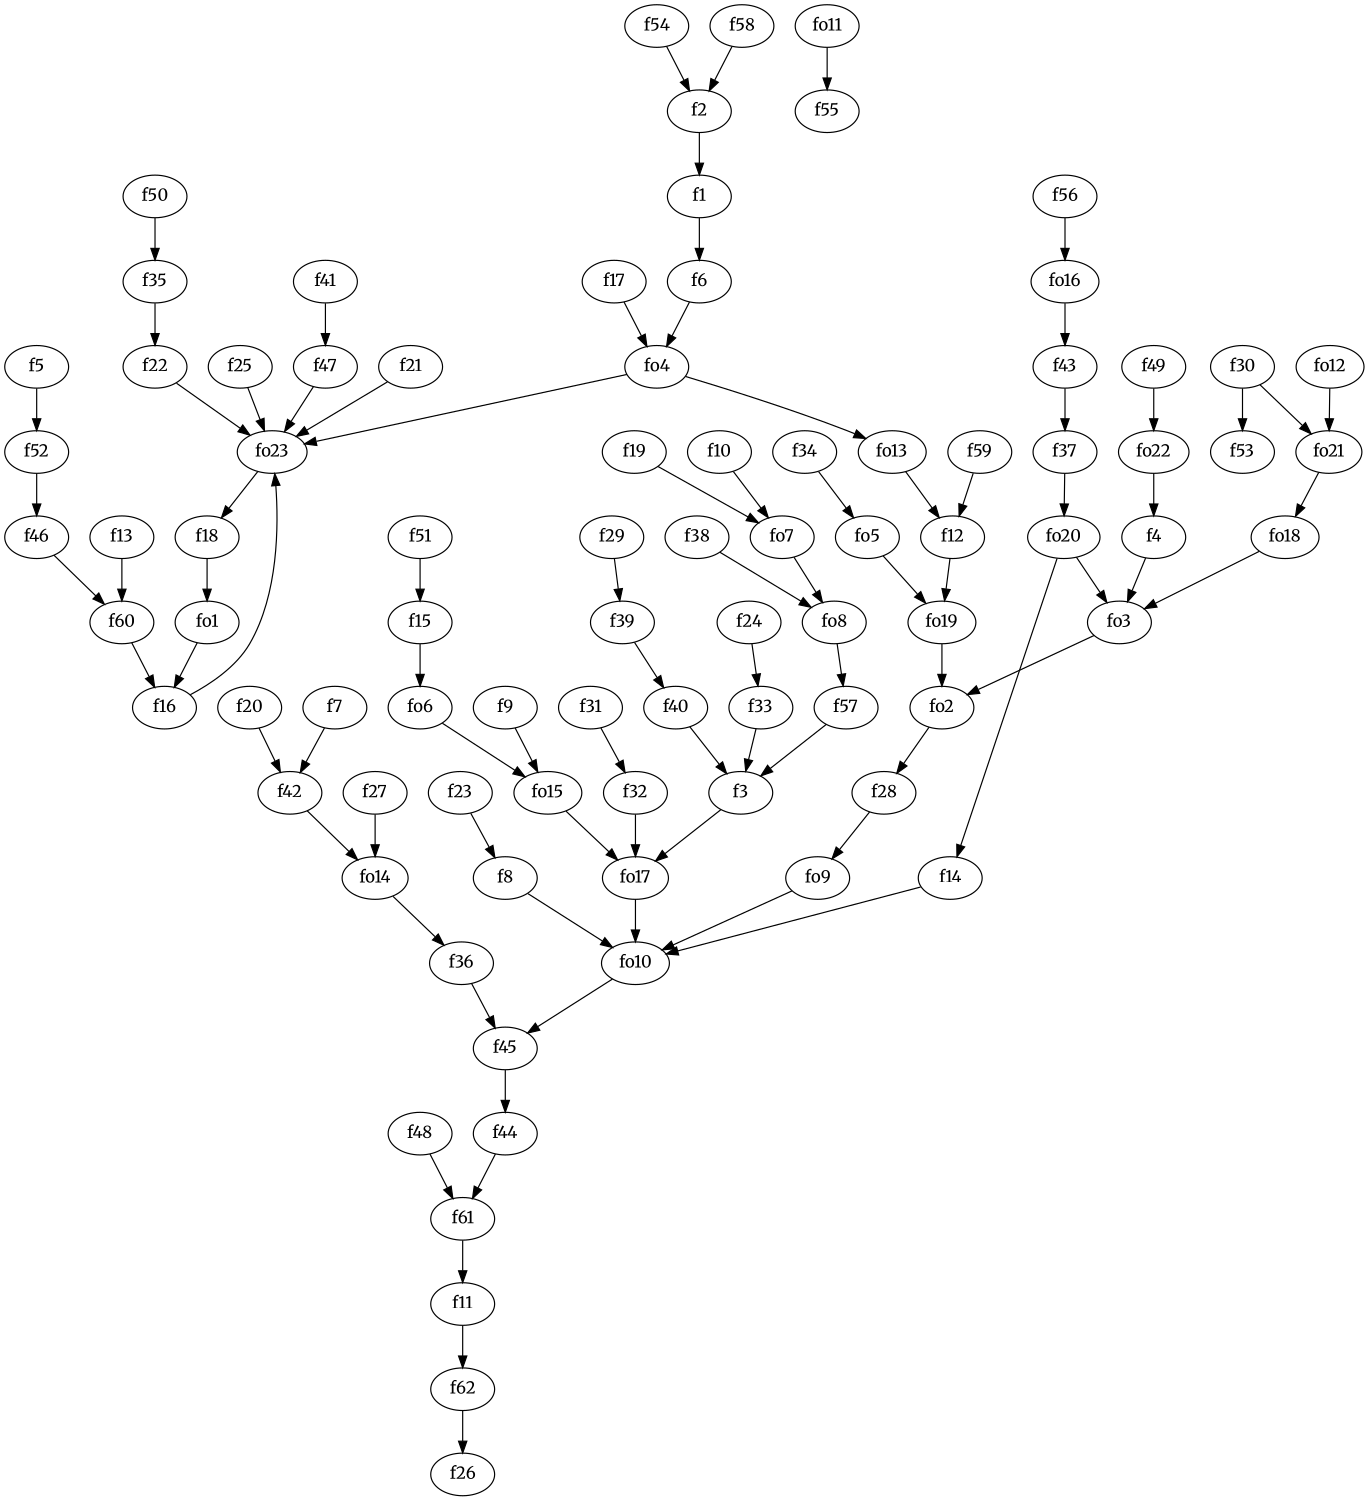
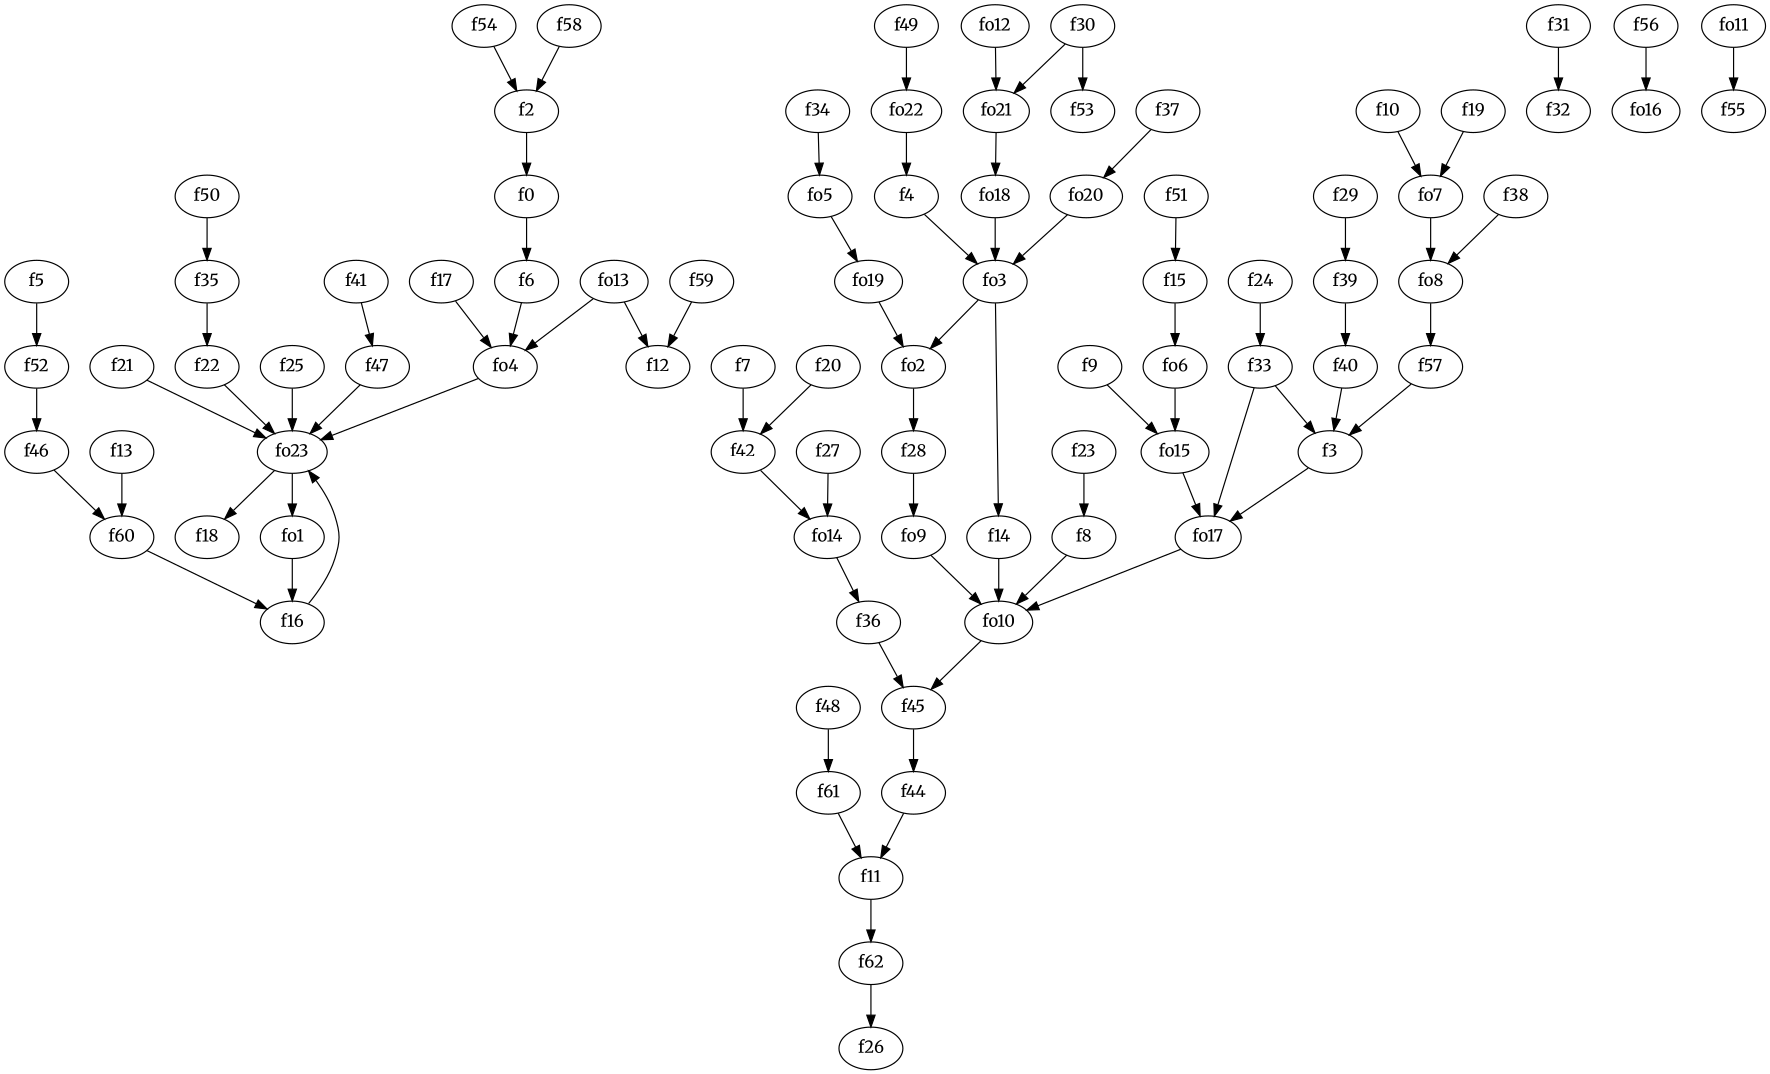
(699, 196) -> (527, 196)
(1065, 367) -> none
(771, 403) -> (564, 321)
(207, 574) -> (292, 489)
(948, 574) -> none
(1009, 702) -> (997, 403)
(635, 830) -> (1236, 446)
(487, 1171) -> (895, 830)
